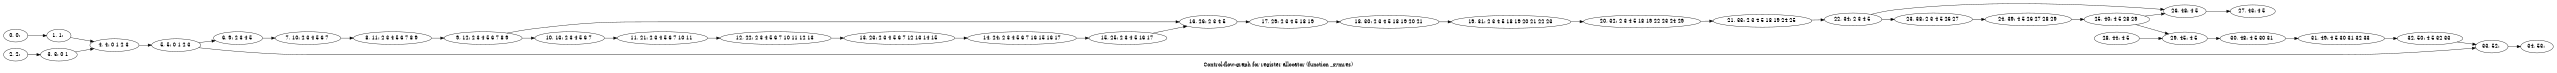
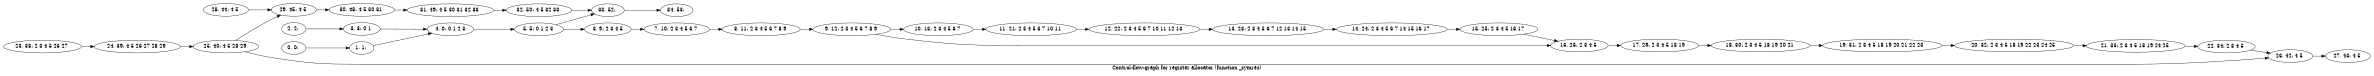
(2185, 11) -> (2290, 56)
(1886, 19) -> none
(1642, 22) -> (2014, 46)
(238, 38) -> (608, 29)
(1022, 38) -> (1392, 29)
(114, 45) -> (450, 29)
